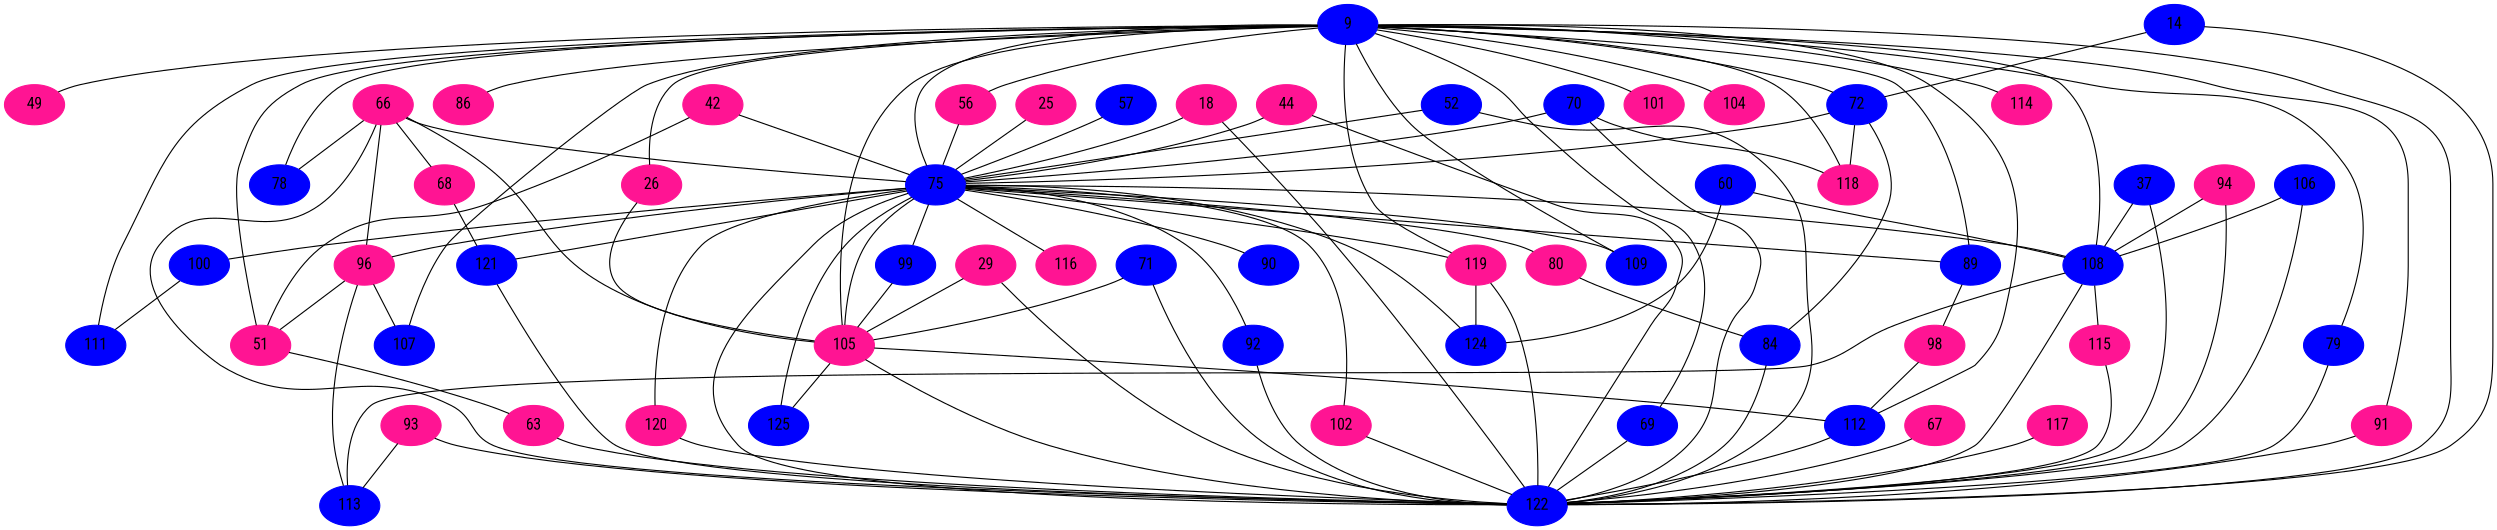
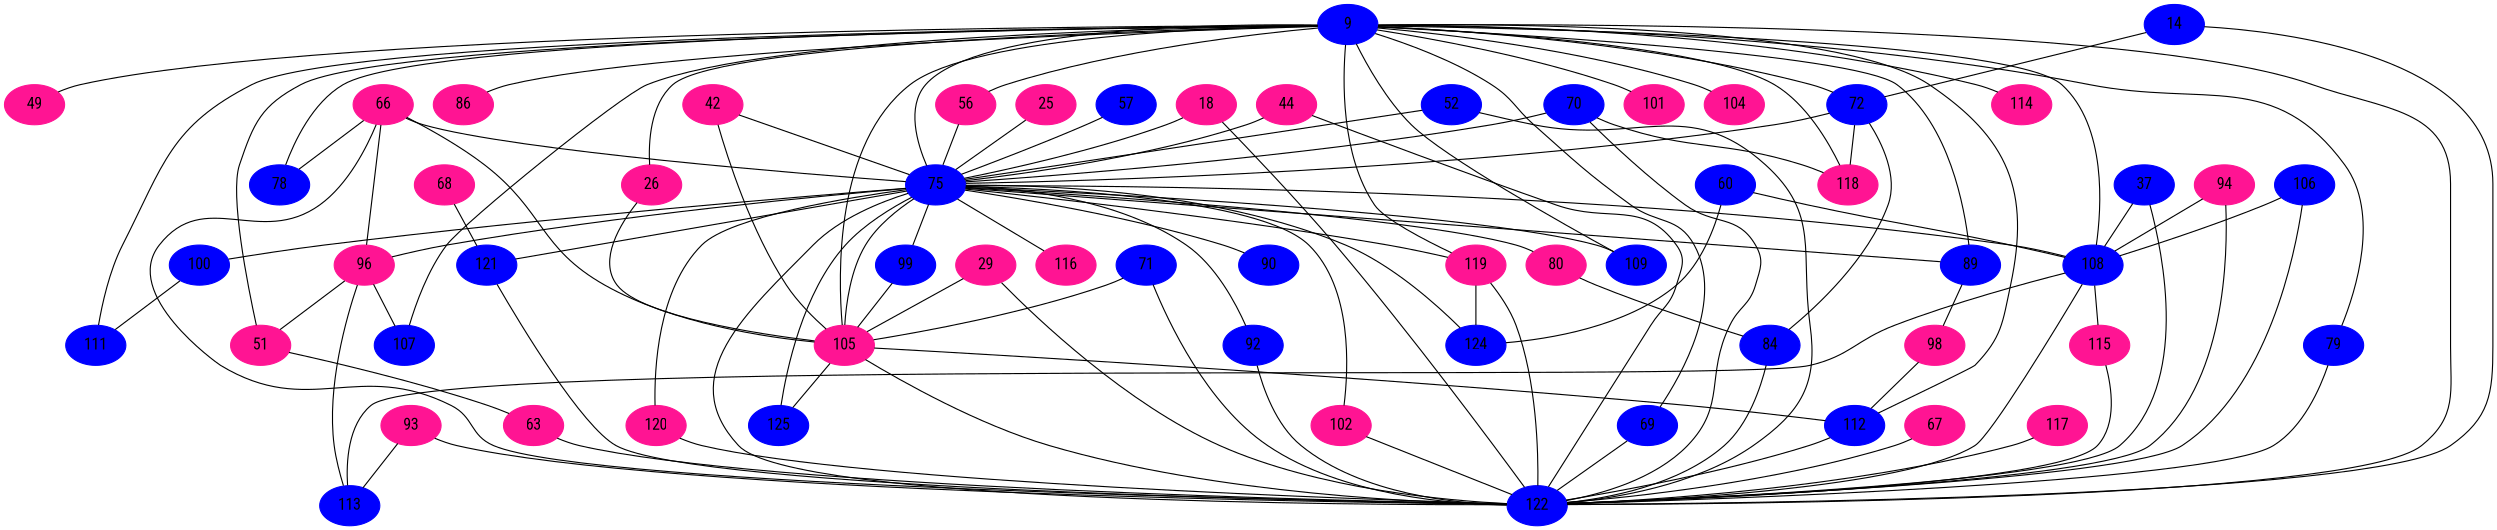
(414, 145) -> none
(475, 208) -> (759, 235)
(2381, 426) -> none
